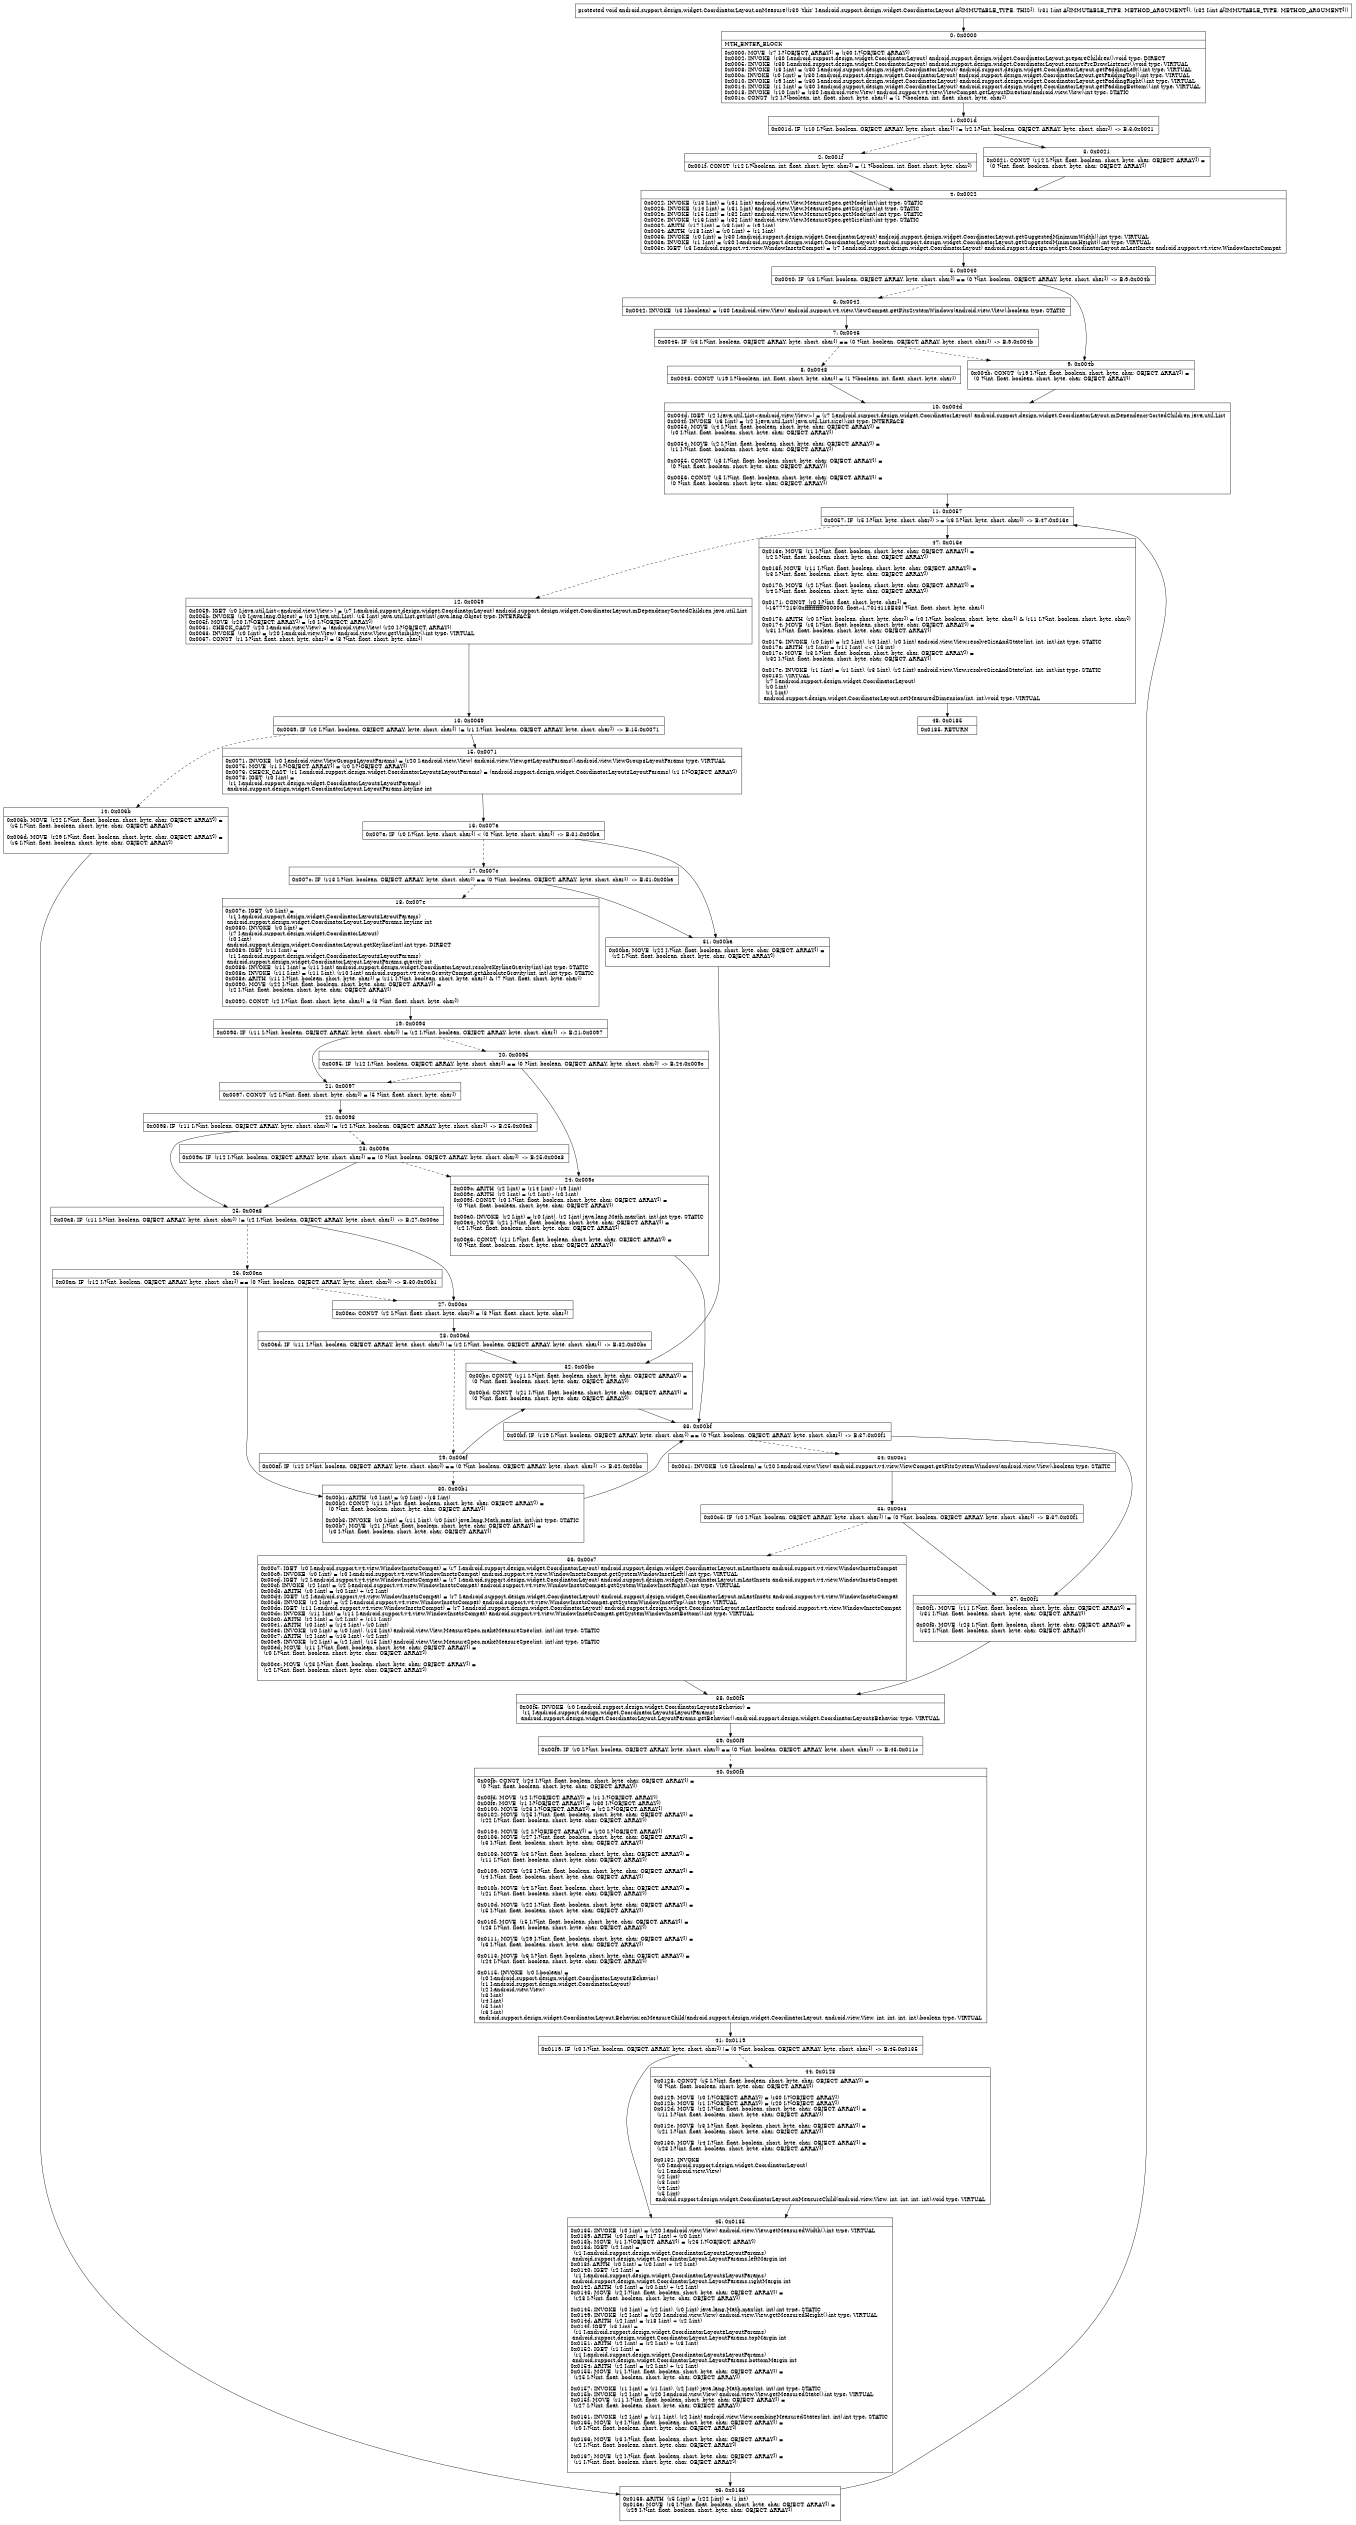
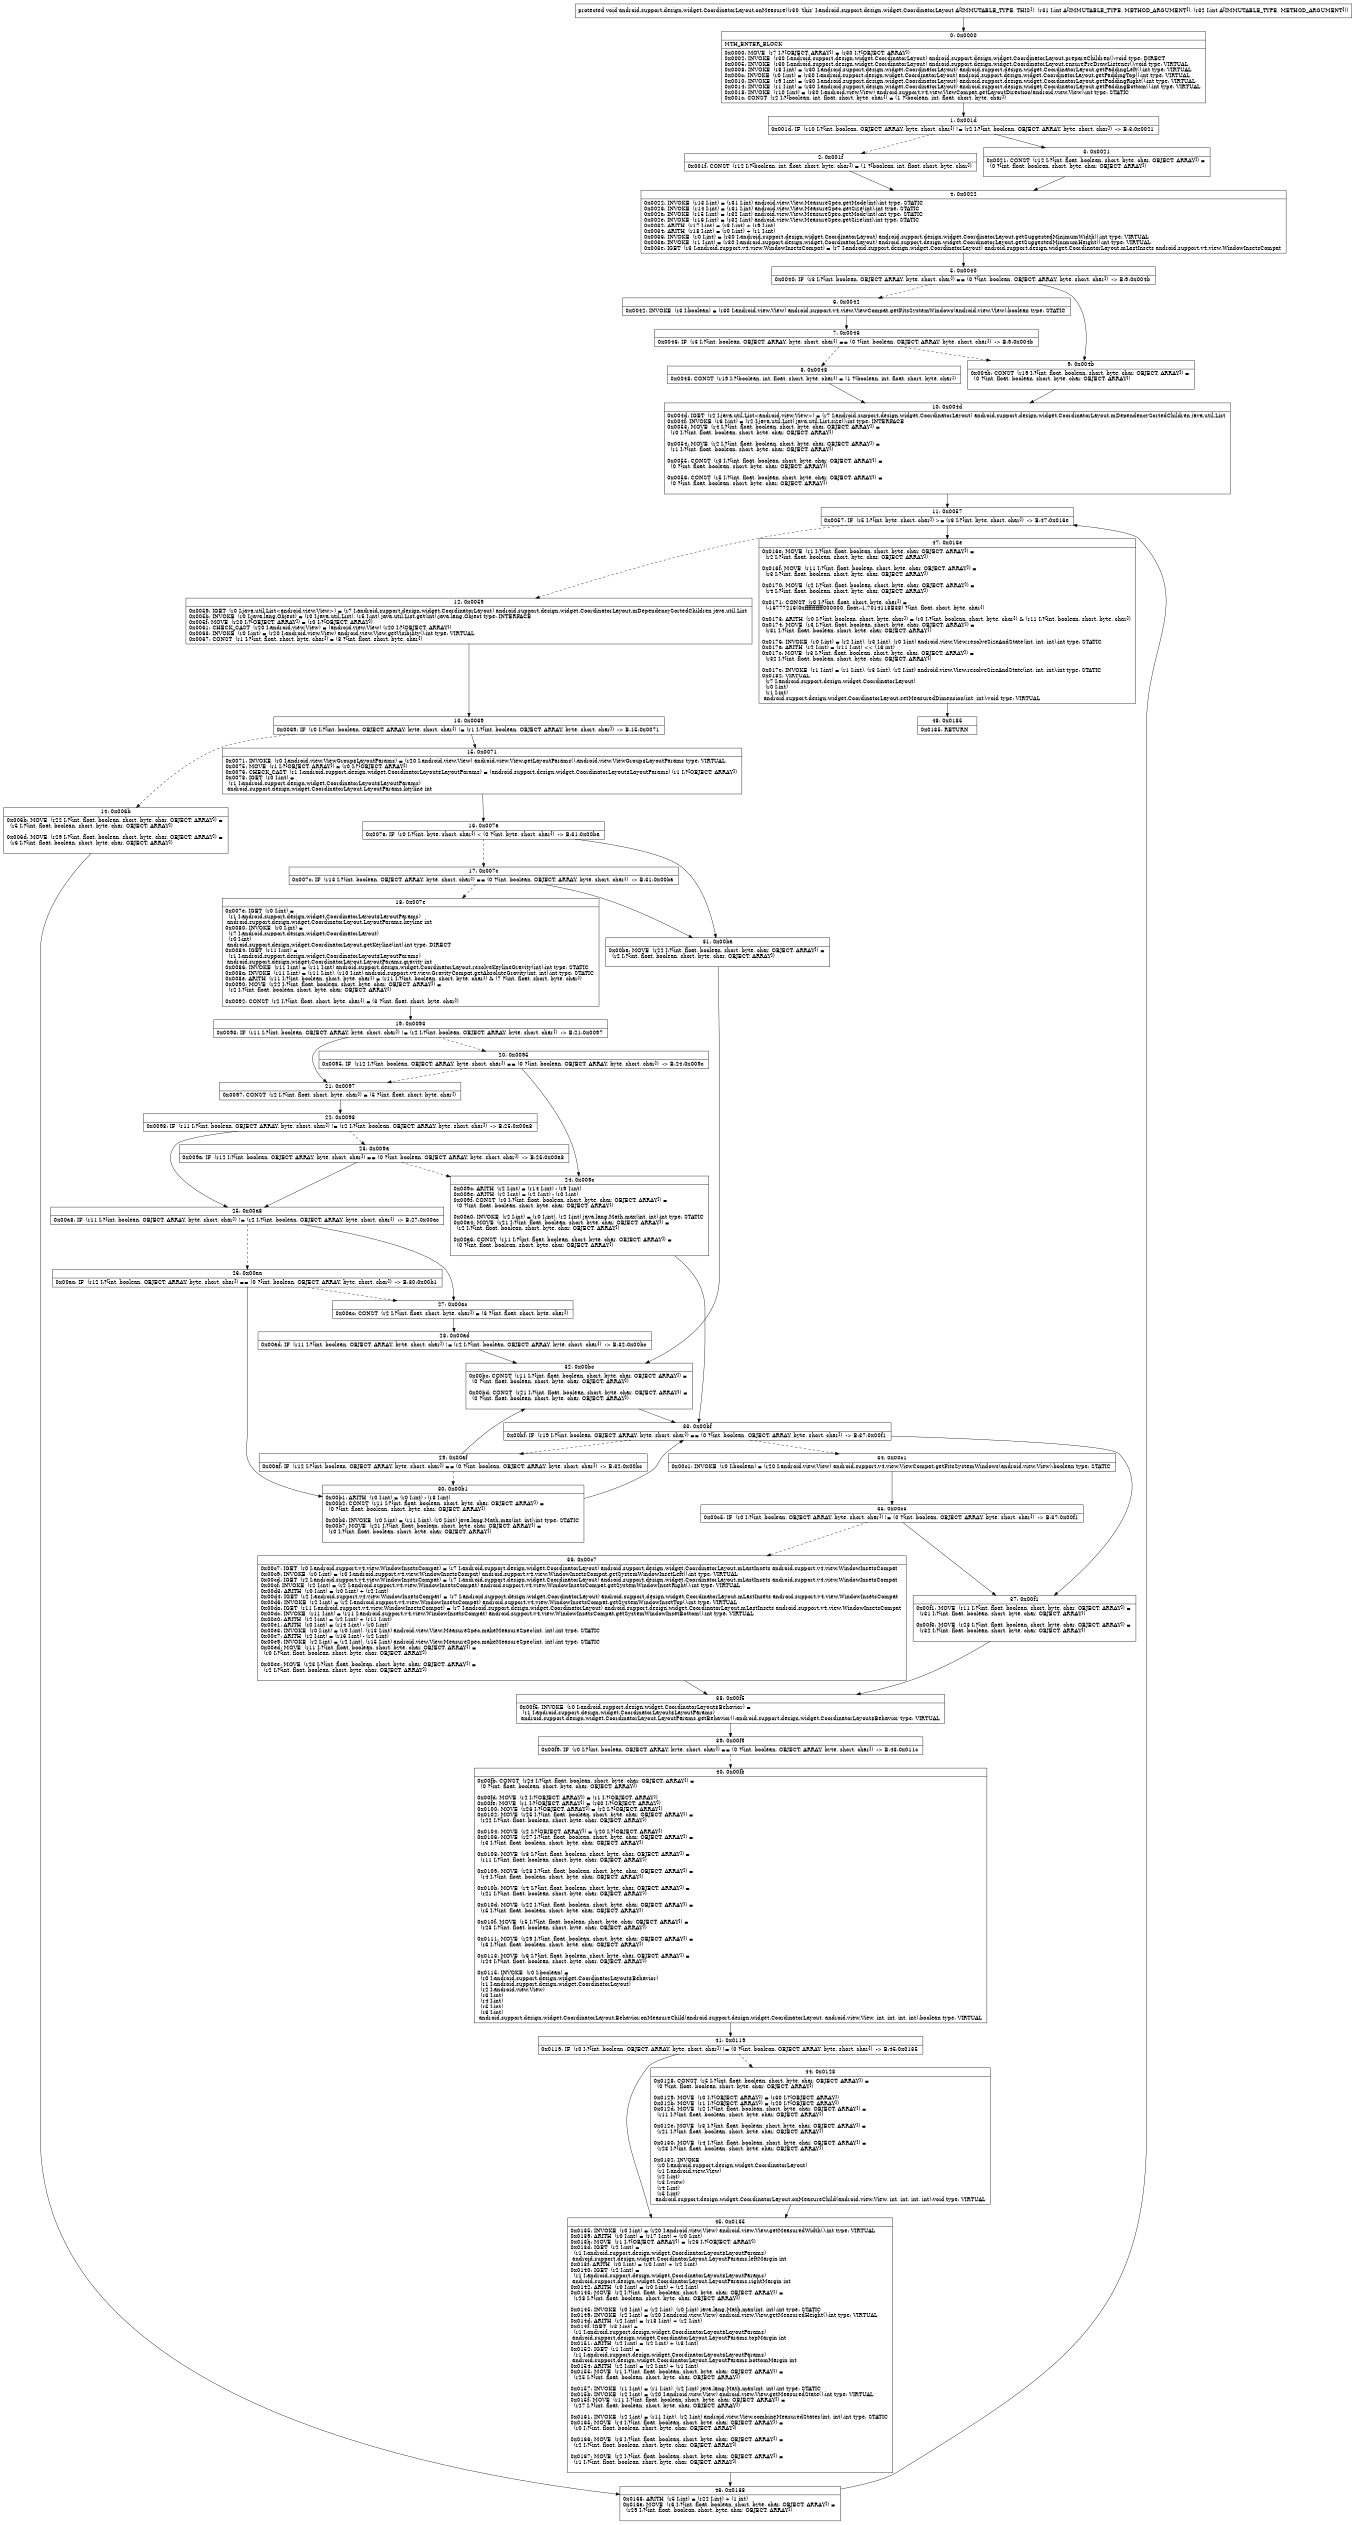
(454, 1400) -> (577, 1447)
(667, 2183) -> (669, 2183)
